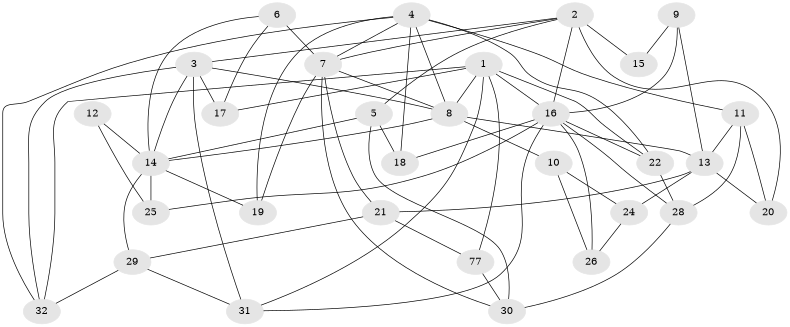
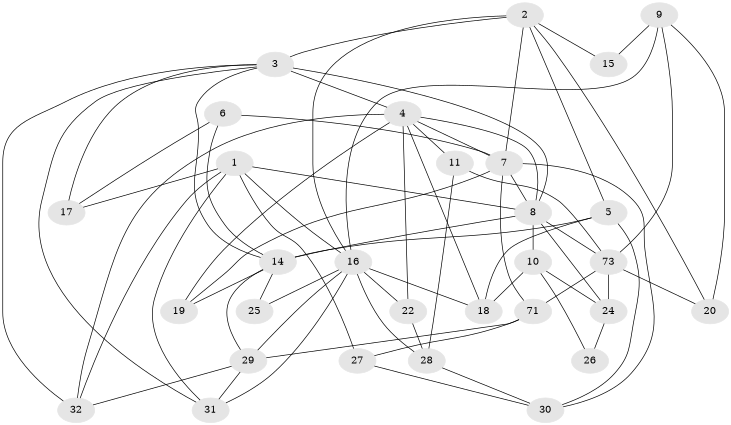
none -> (339, 89)
(577, 102) -> none
(93, 114) -> none
(705, 163) -> (609, 262)
(755, 163) -> (725, 154)
(586, 177) -> (298, 309)
(381, 213) -> (533, 311)
(475, 262) -> (357, 361)
none -> (571, 262)
none -> (508, 287)
